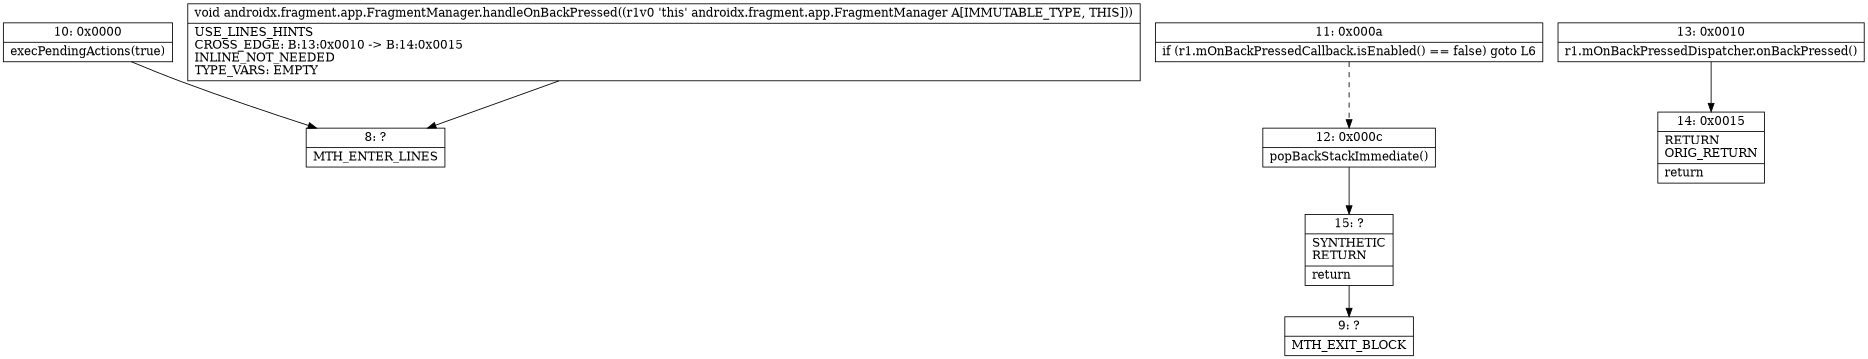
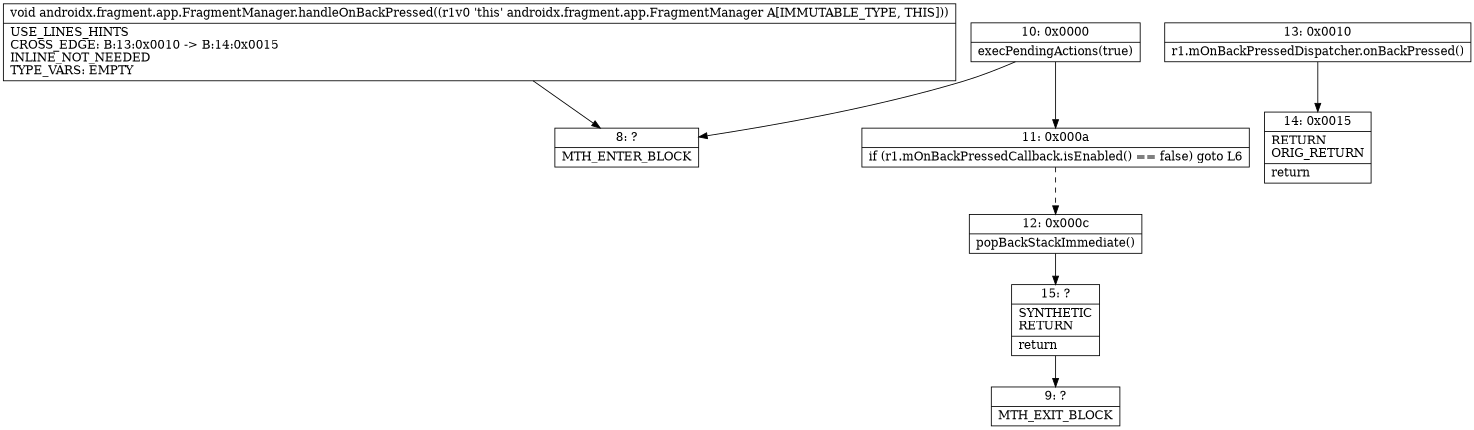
none -> (1056, 91)
(376, 157) -> (627, 157)
